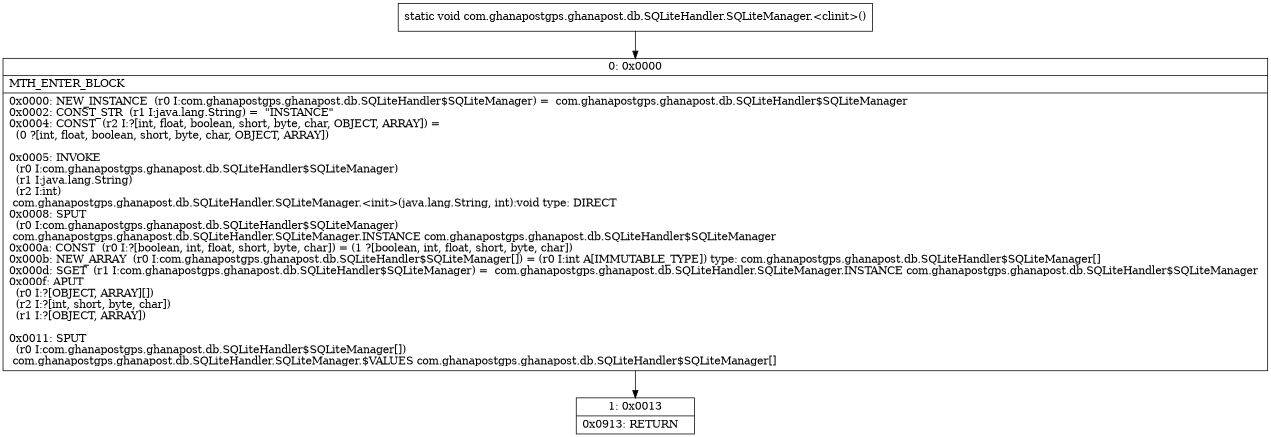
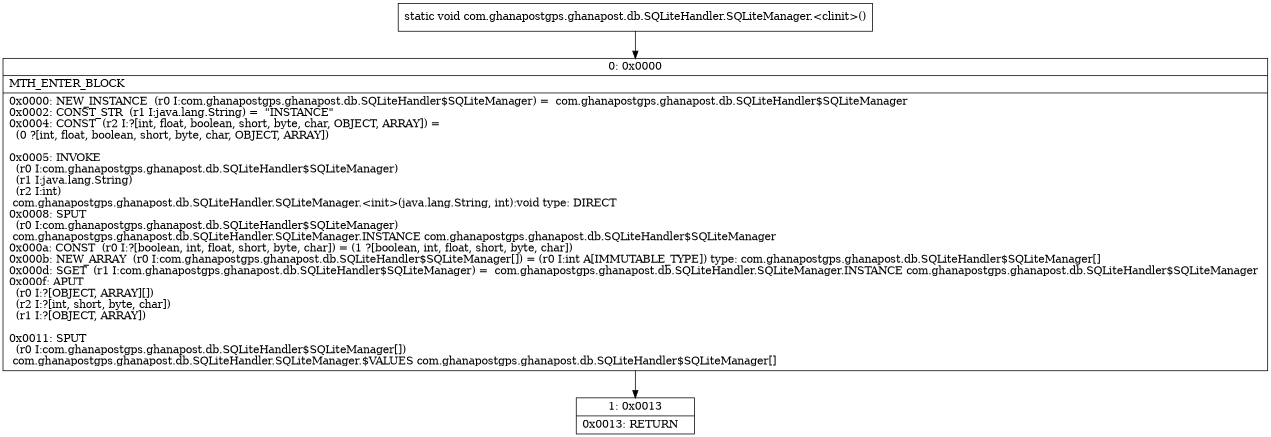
(635, 425) -> (635, 425)
